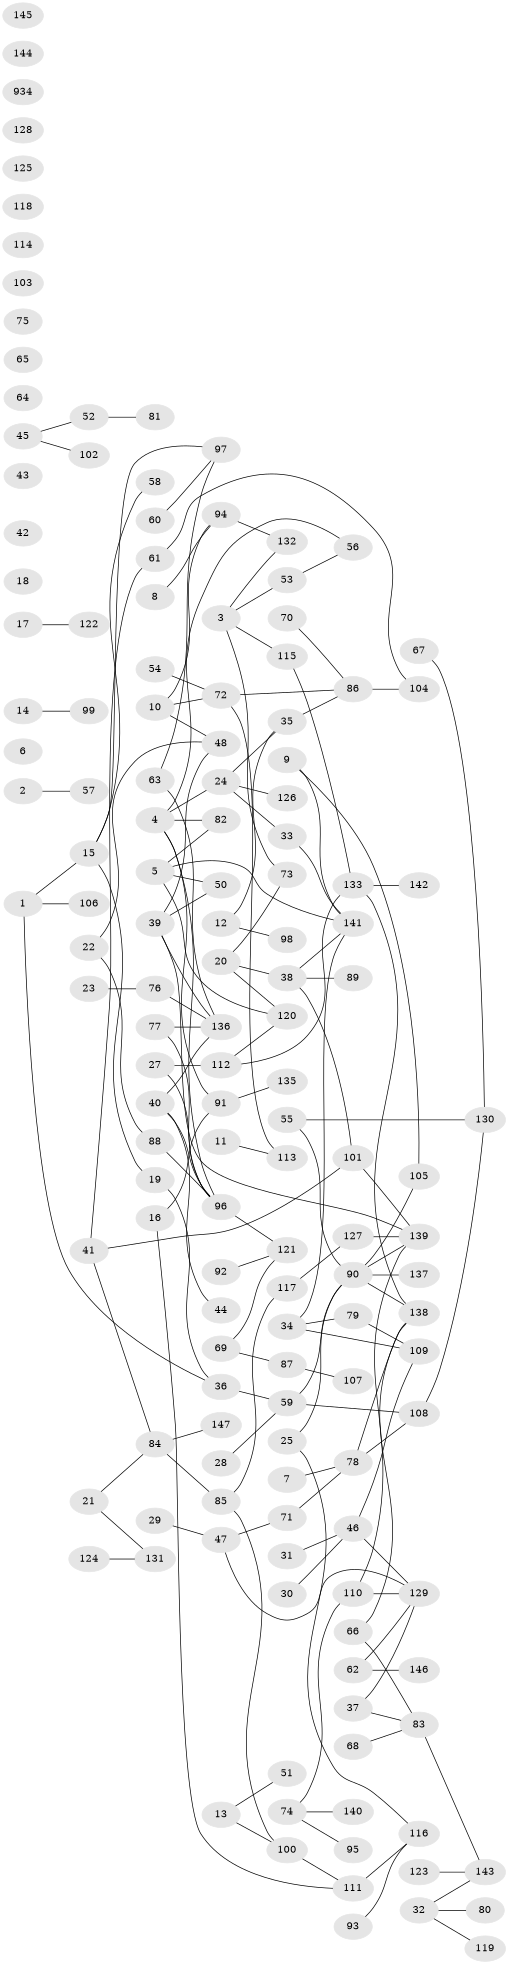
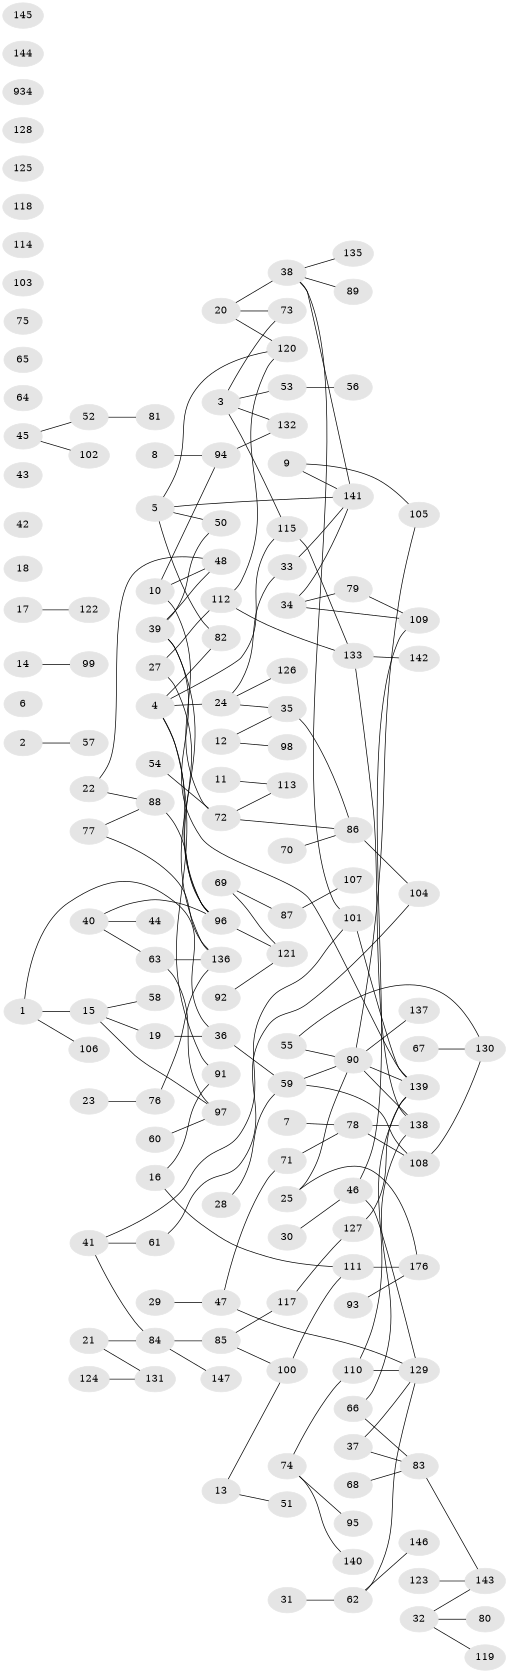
(195, 616) -> (247, 647)
(194, 1055) -> (122, 941)
(251, 1094) -> (320, 263)
(189, 1117) -> (122, 817)
(320, 1542) -> (320, 1600)
(419, 1834) -> (419, 1267)
